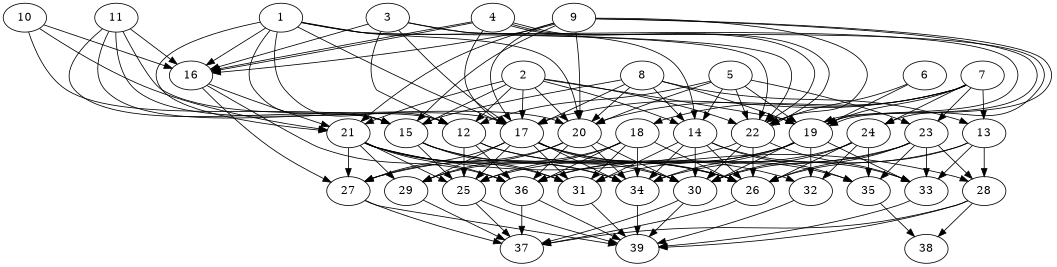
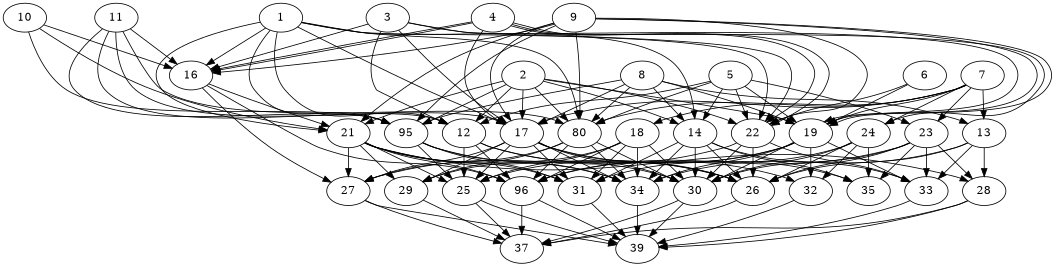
(406, 133) -> (406, 133)
(580, 133) -> (580, 133)
(691, 160) -> (663, 159)
(522, 191) -> (522, 191)
(926, 249) -> none
